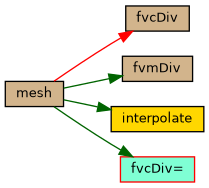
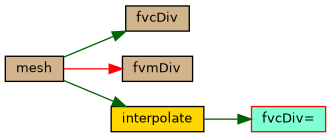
(87, 59) -> (88, 47)
(86, 83) -> (86, 69)
(87, 129) -> (221, 119)
